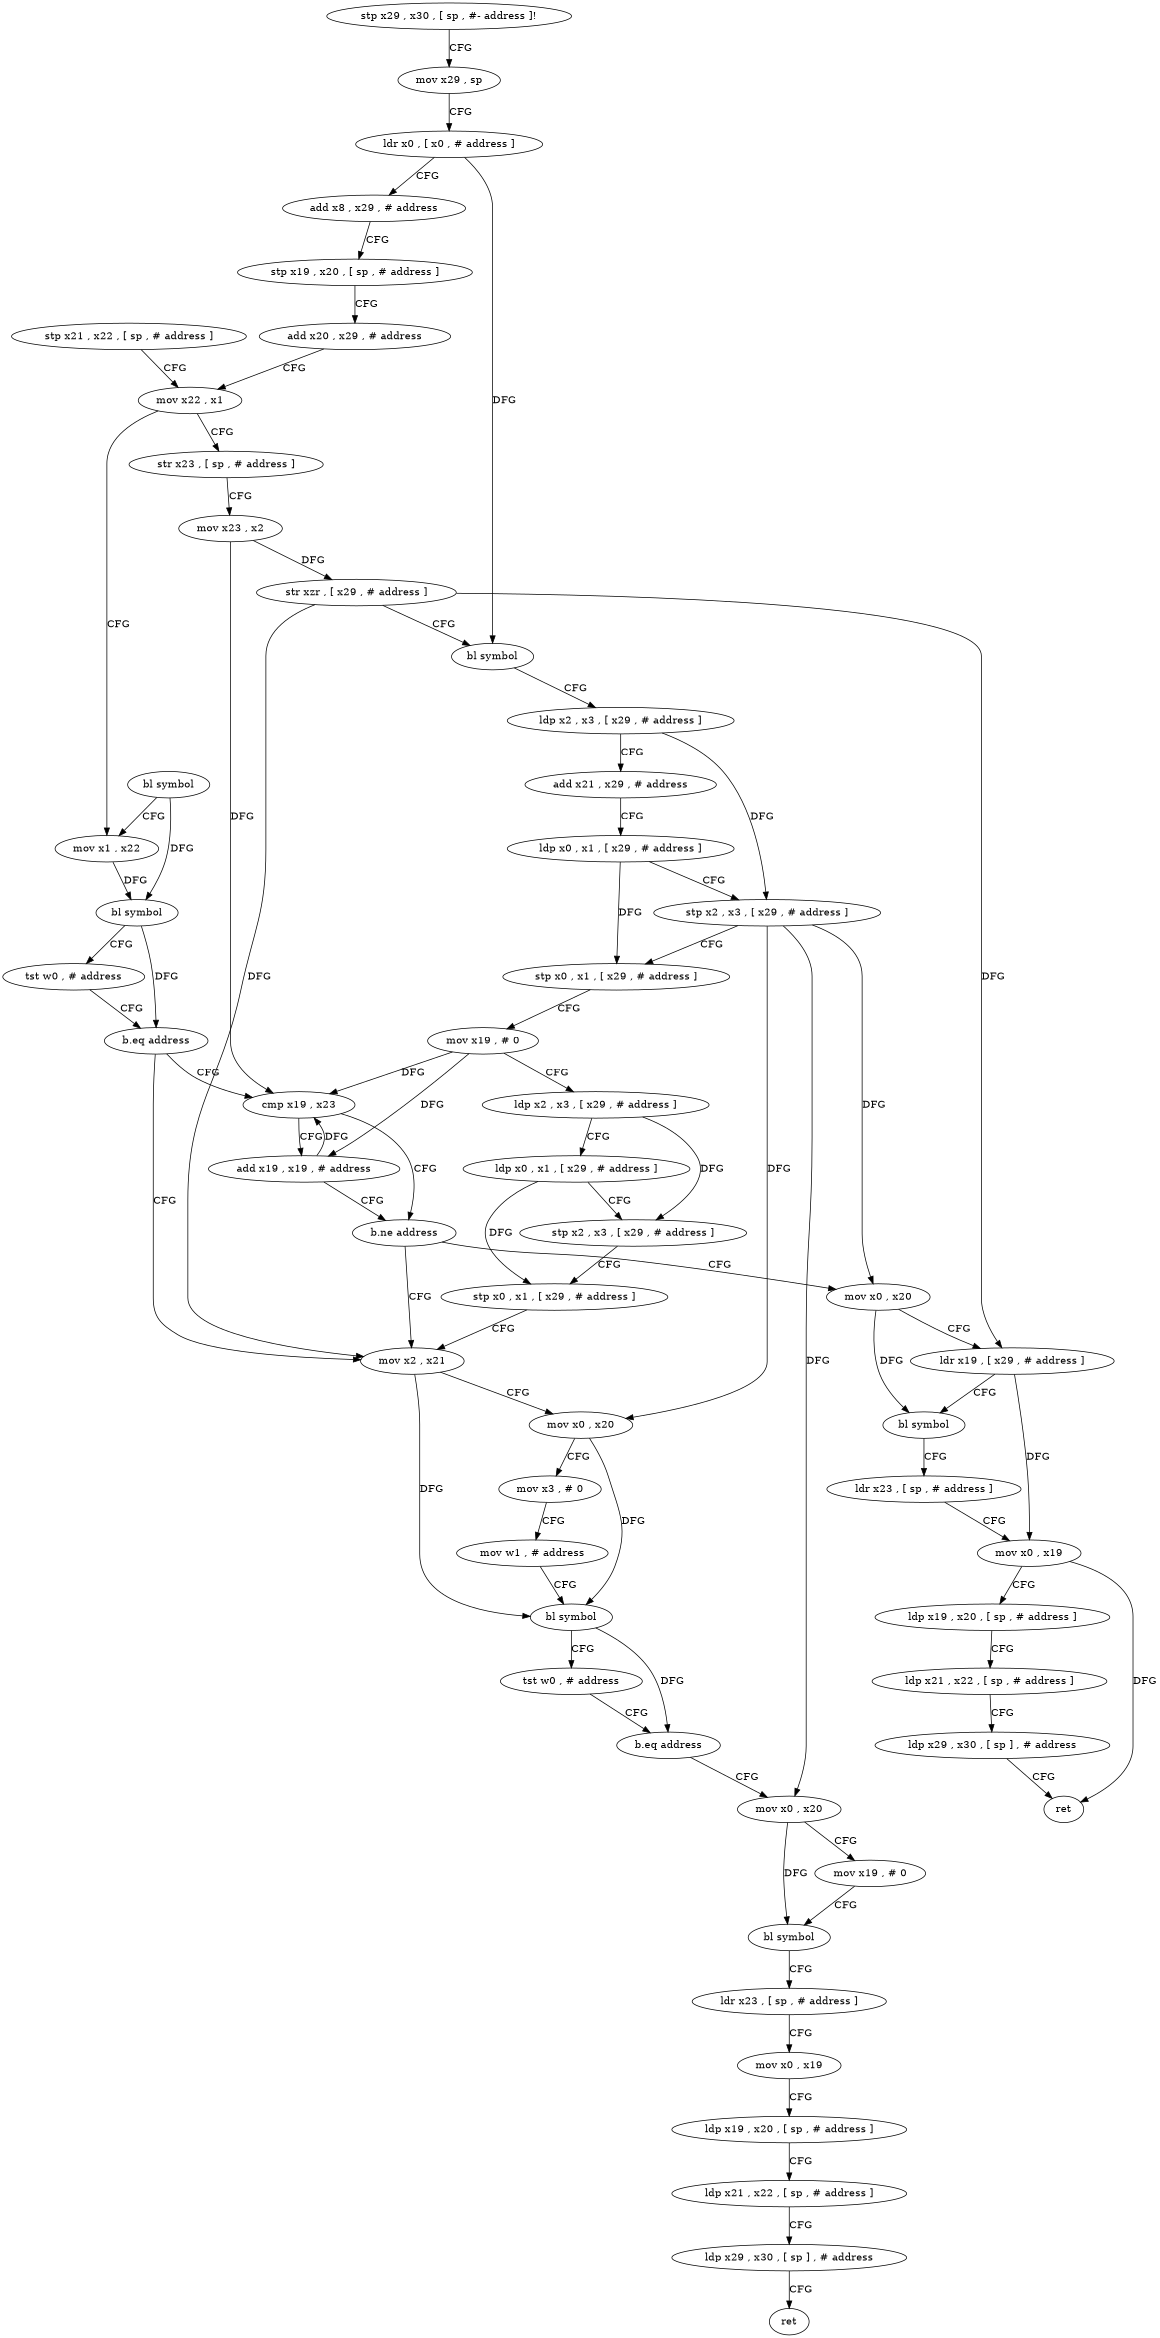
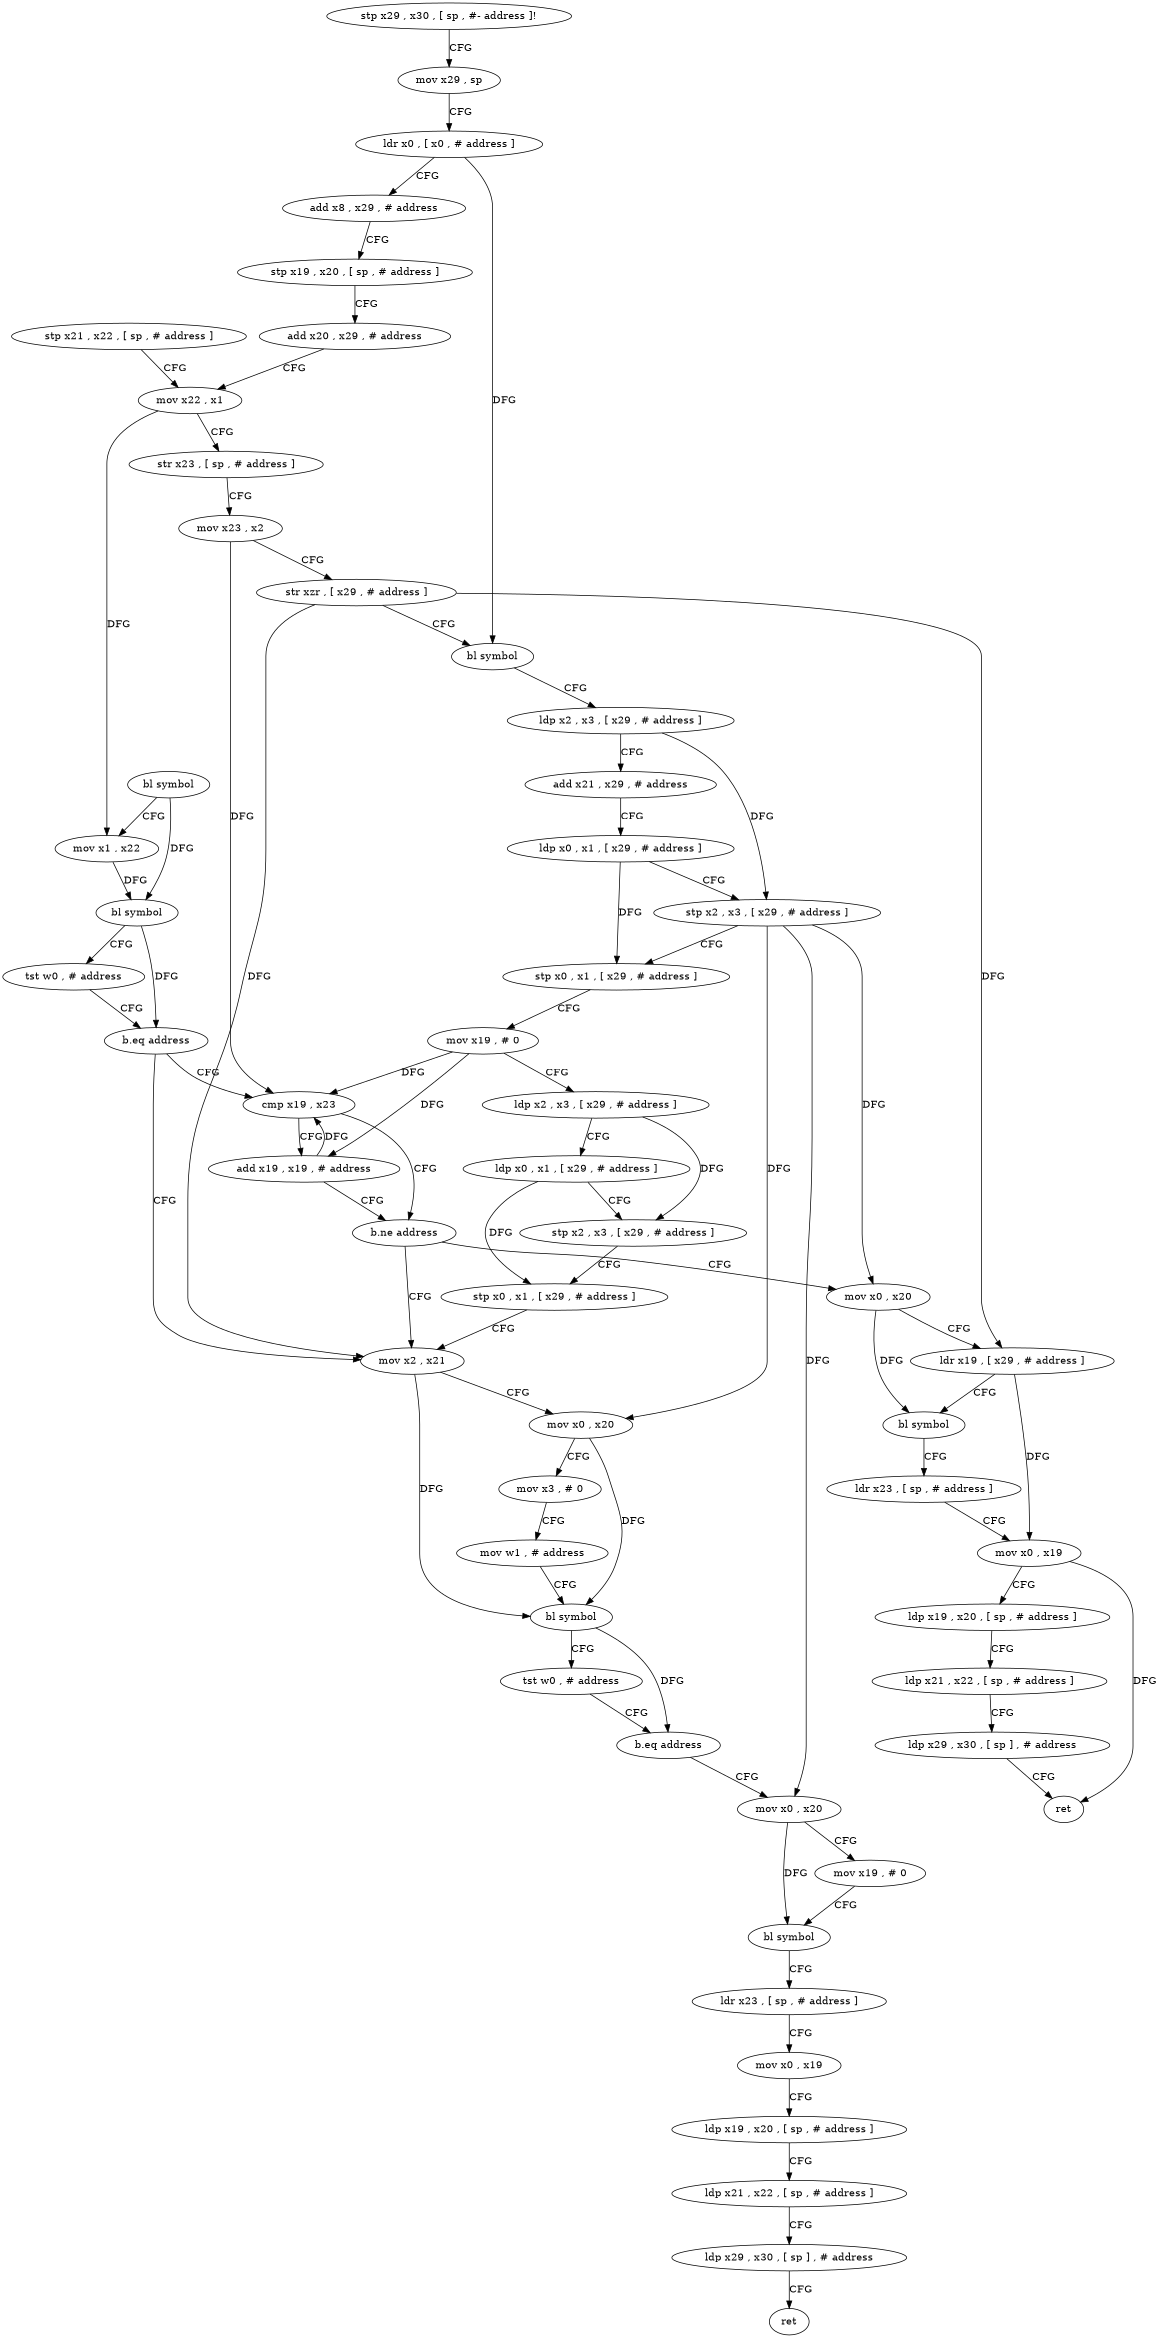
(313, 561) -> (313, 561)
(119, 625) -> (119, 625)
